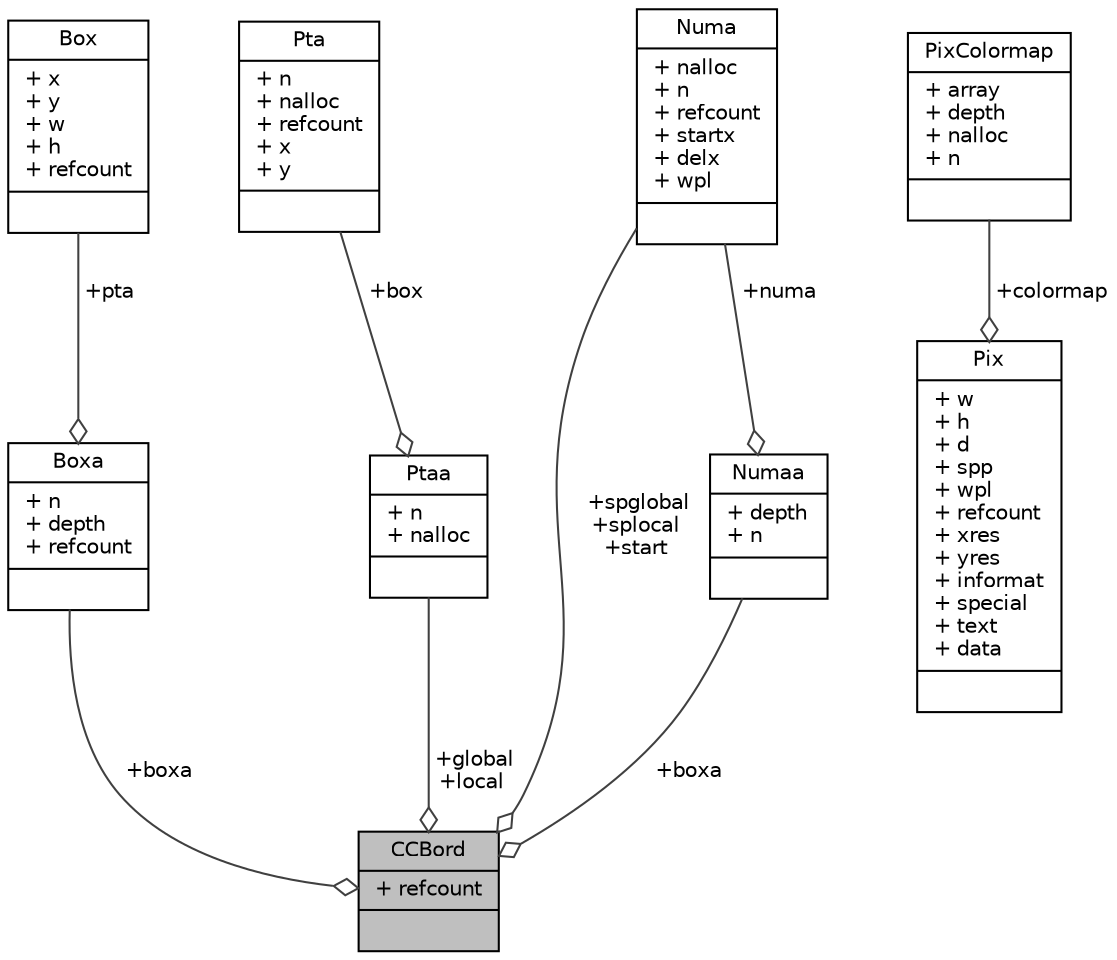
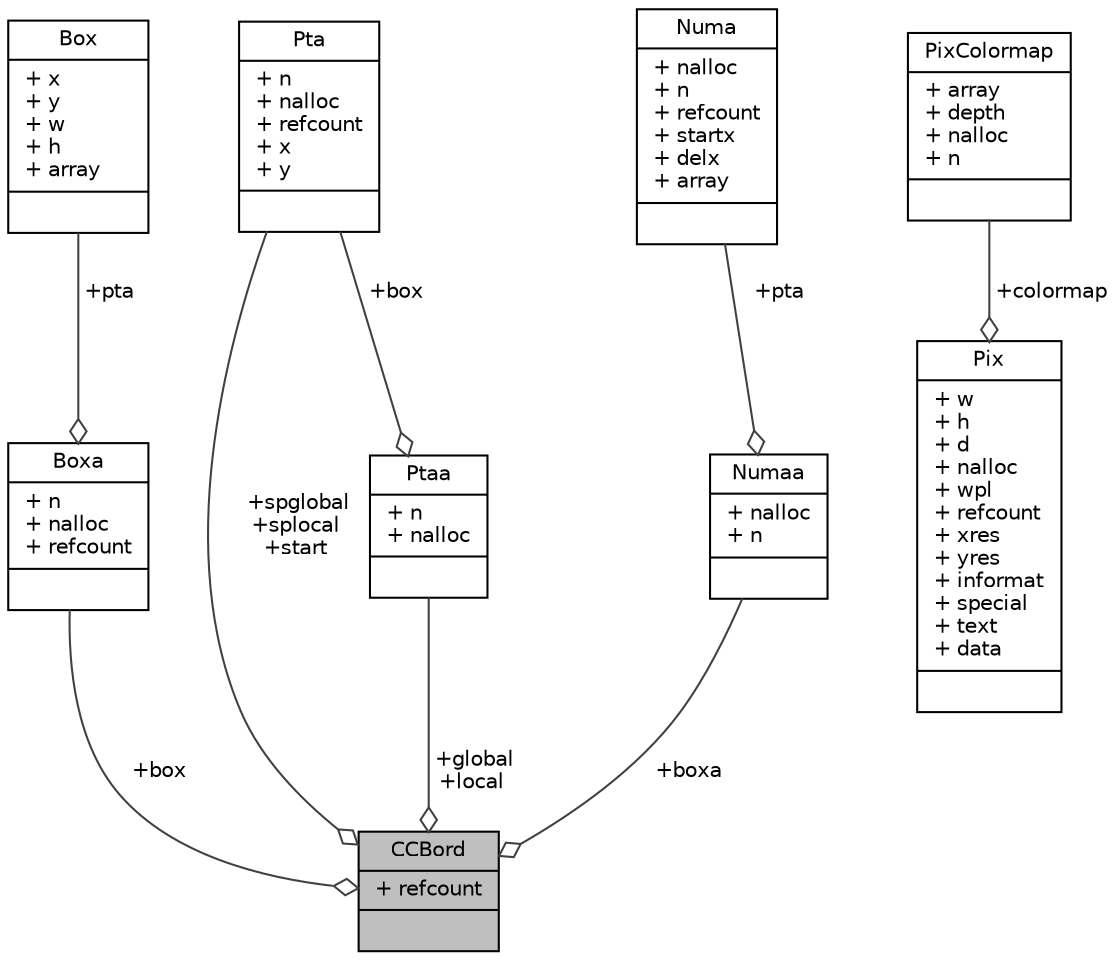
(78, 170) -> (63, 170)
(683, 181) -> (692, 181)
(777, 293) -> (777, 293)
(964, 468) -> (976, 468)
(768, 513) -> (769, 513)
(558, 518) -> (209, 547)
(66, 525) -> (67, 525)
(157, 772) -> (157, 772)
